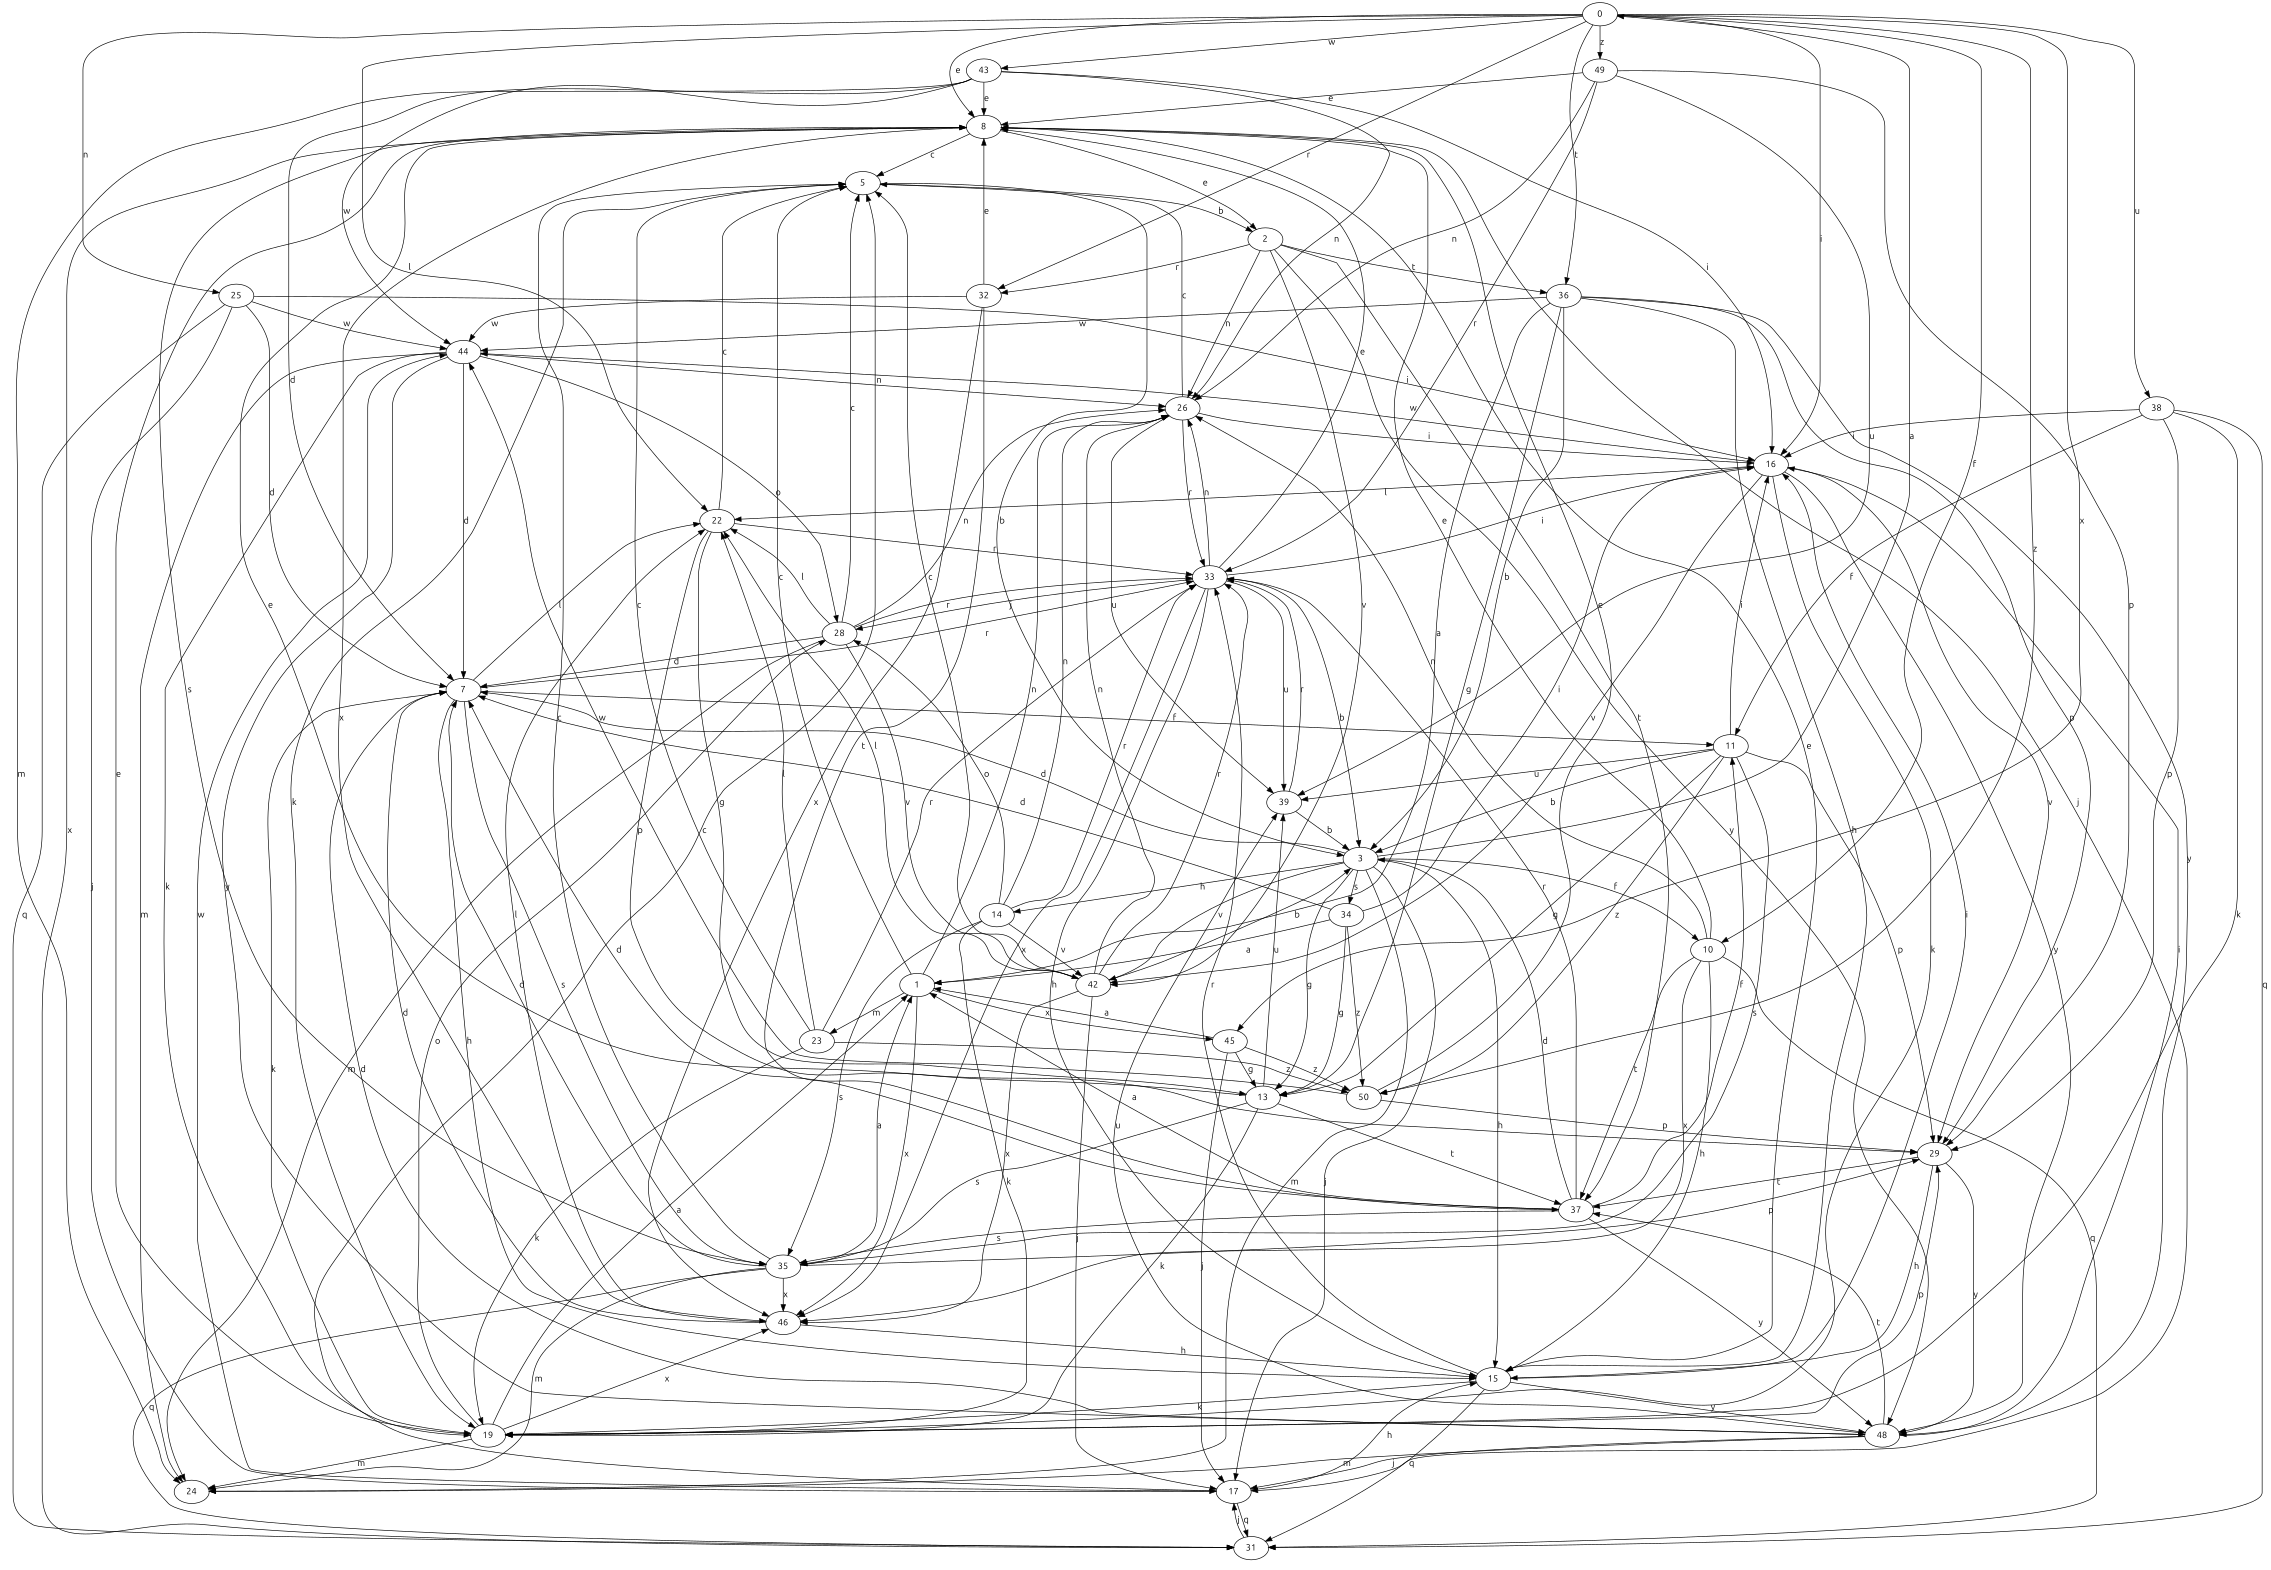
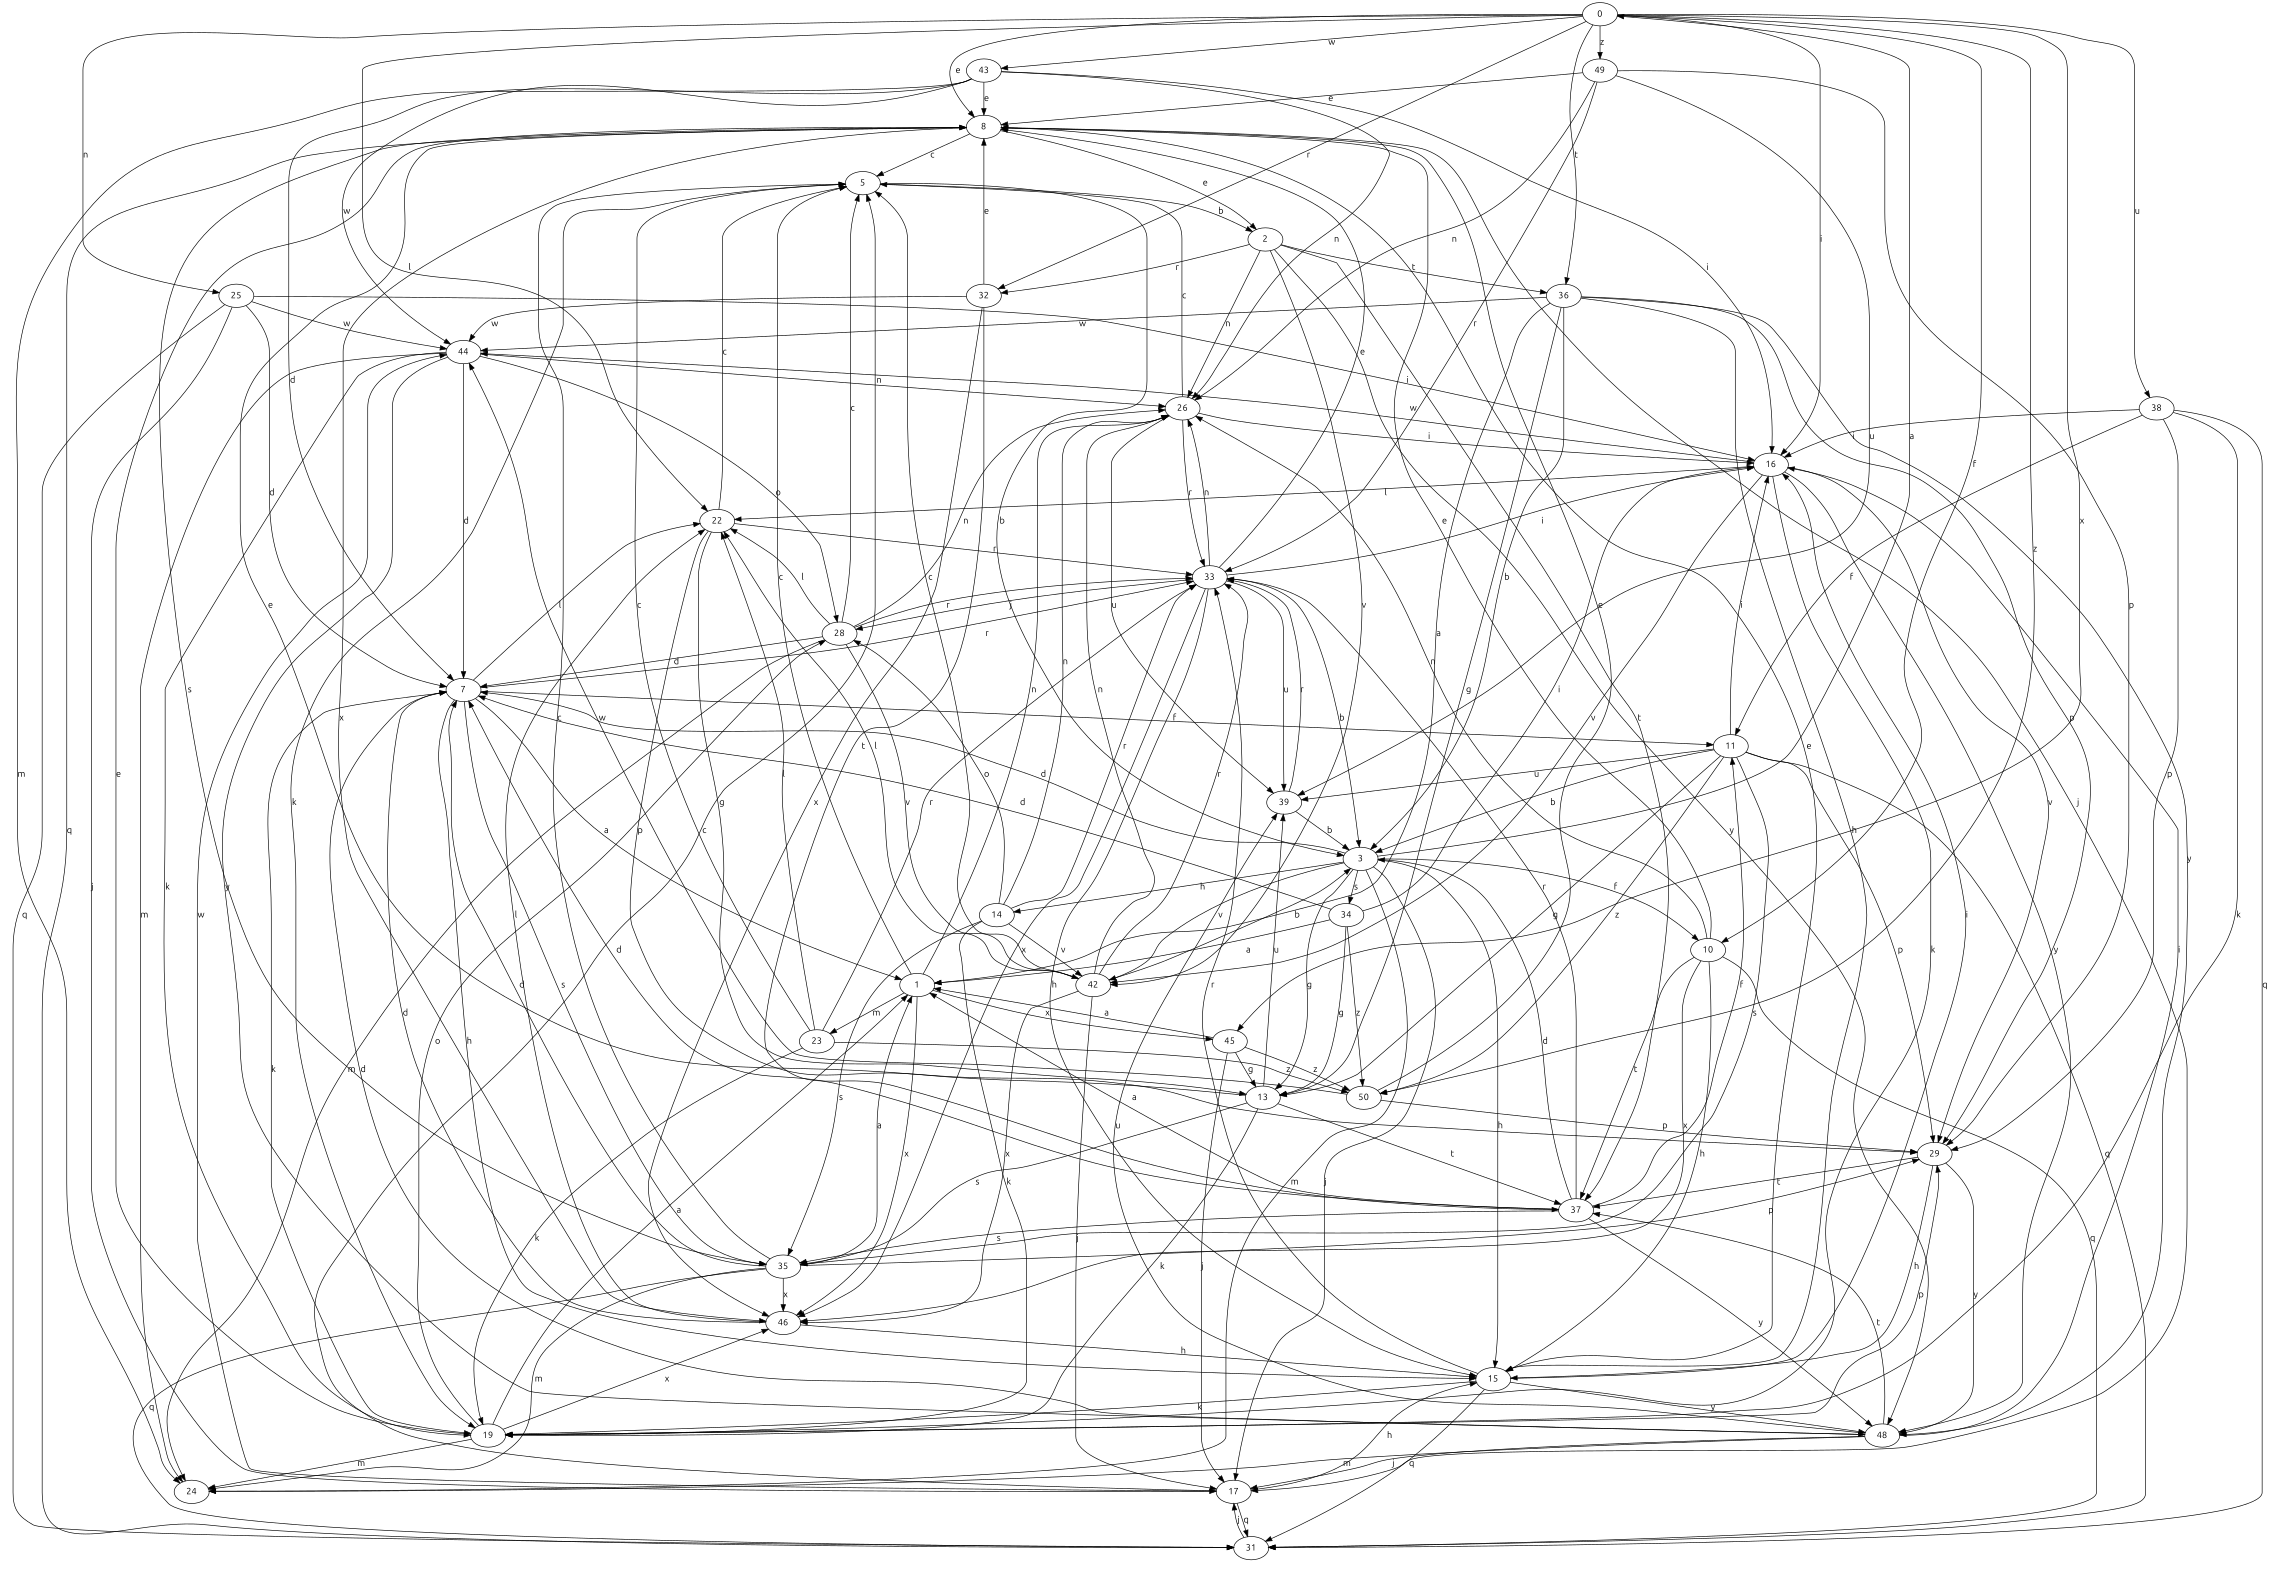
(70, 831) -> (70, 831)
none -> (661, 873)
none -> (2146, 1474)
